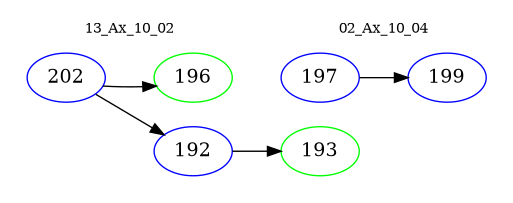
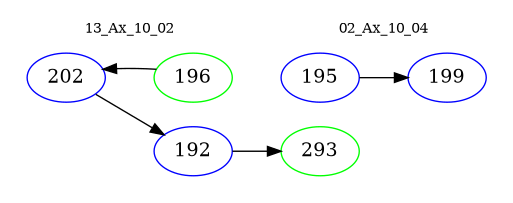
(320, 78) -> (320, 78)
(123, 87) -> (137, 69)
(320, 151) -> (320, 151)
